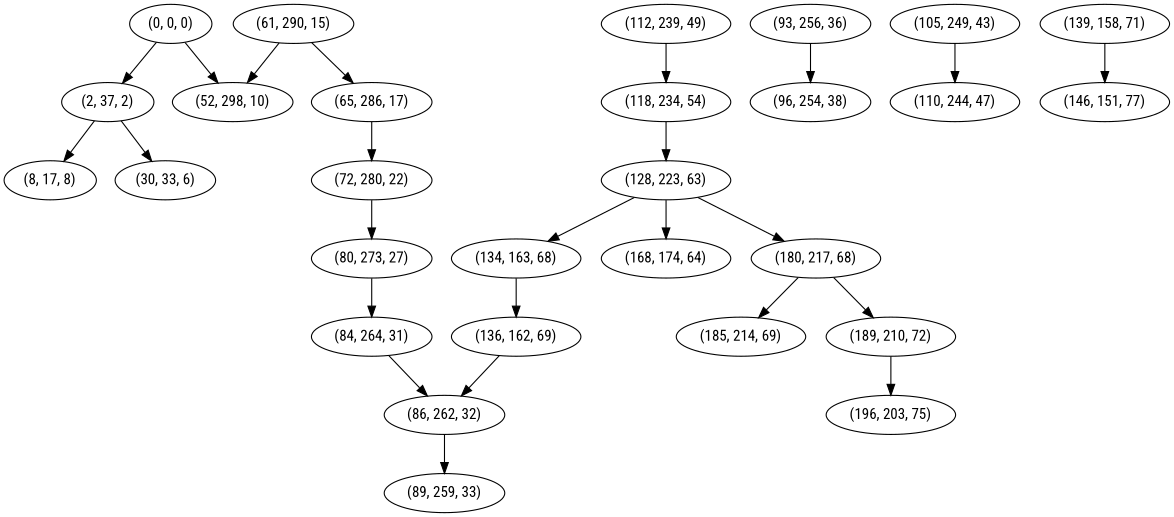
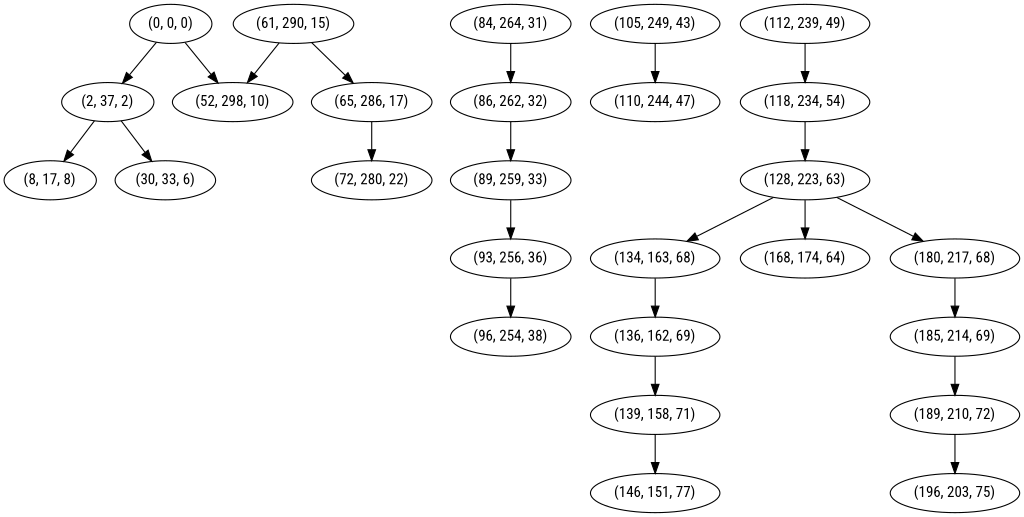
none -> (511, 214)
(372, 258) -> none
(850, 294) -> (955, 370)
(484, 372) -> (655, 370)
